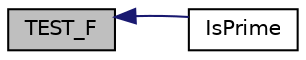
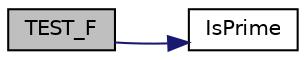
(162, 16) -> (141, 44)
